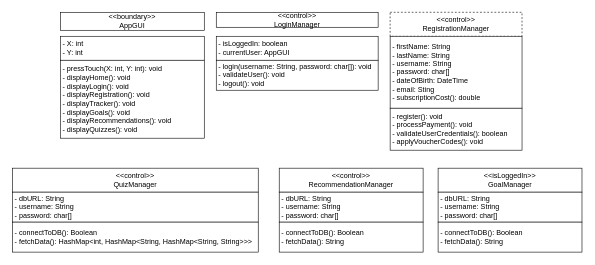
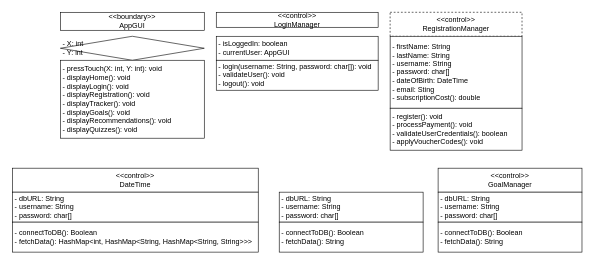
(132, 48) -> (132, 48)
(135, 180) -> (135, 180)
(351, 180) -> none
(510, 180) -> (510, 180)
